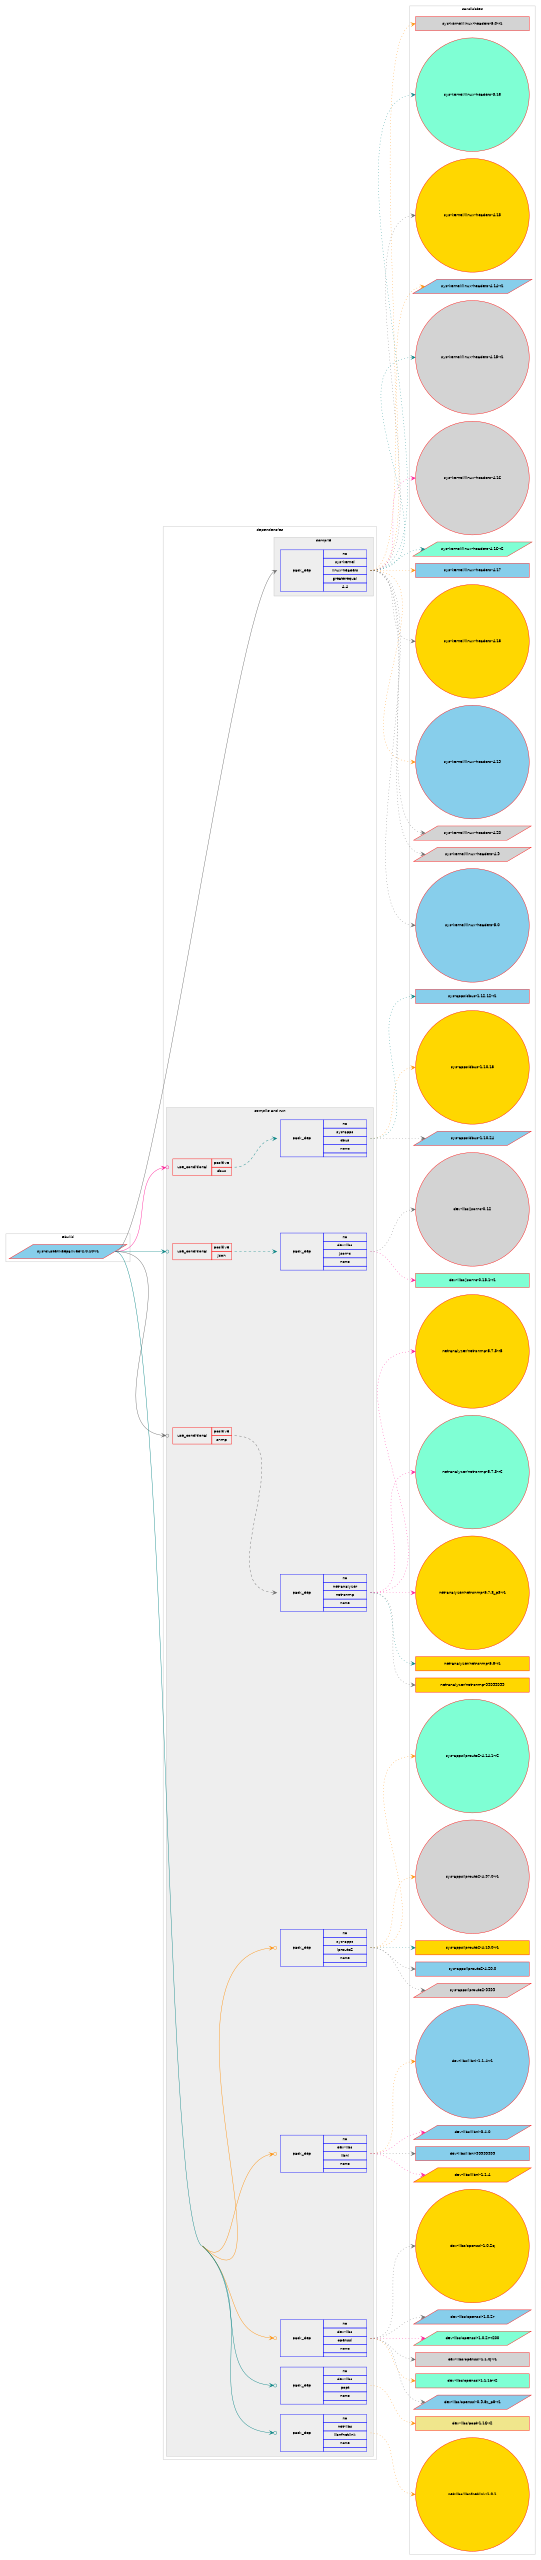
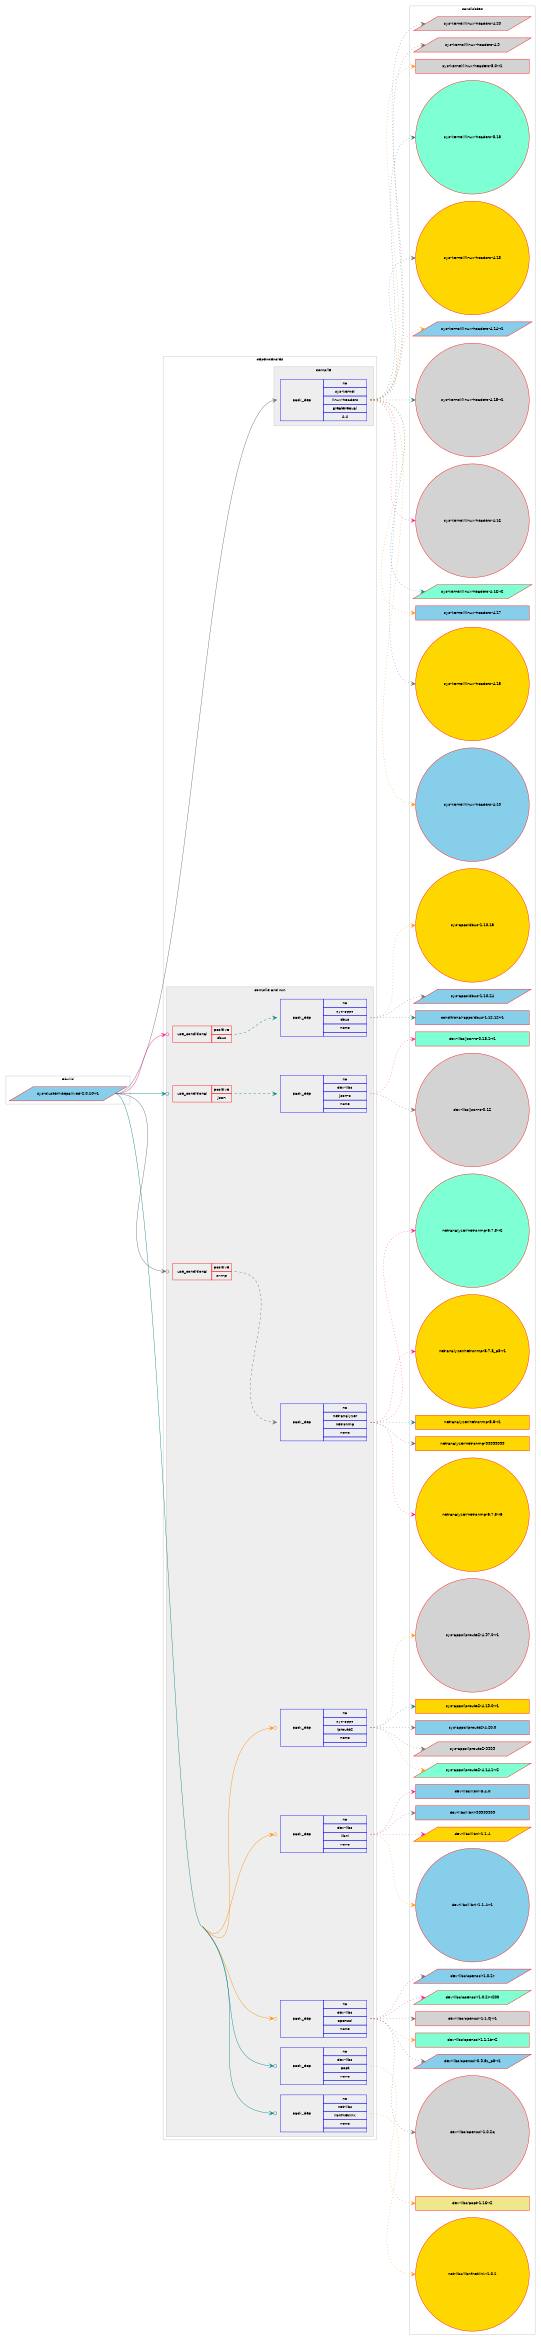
(472, 925) -> none
(472, 996) -> (472, 1018)
(472, 1756) -> (472, 1770)
(472, 2132) -> (472, 1792)
(472, 2246) -> (472, 2132)
